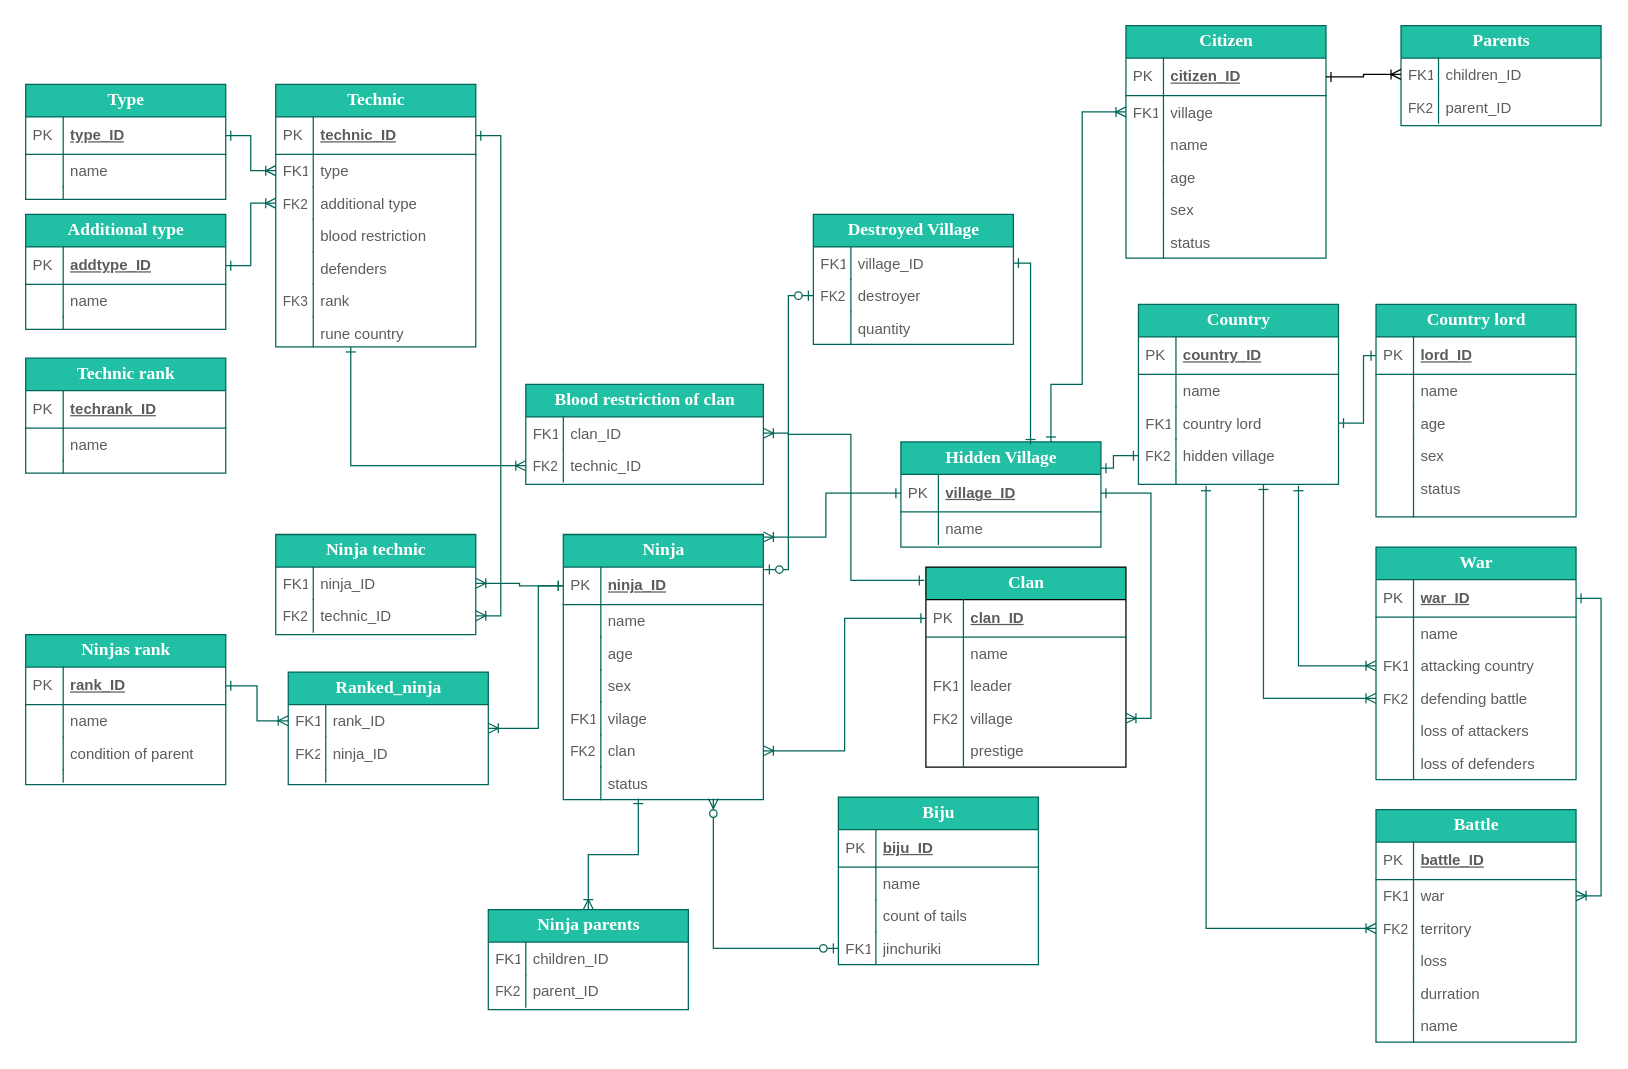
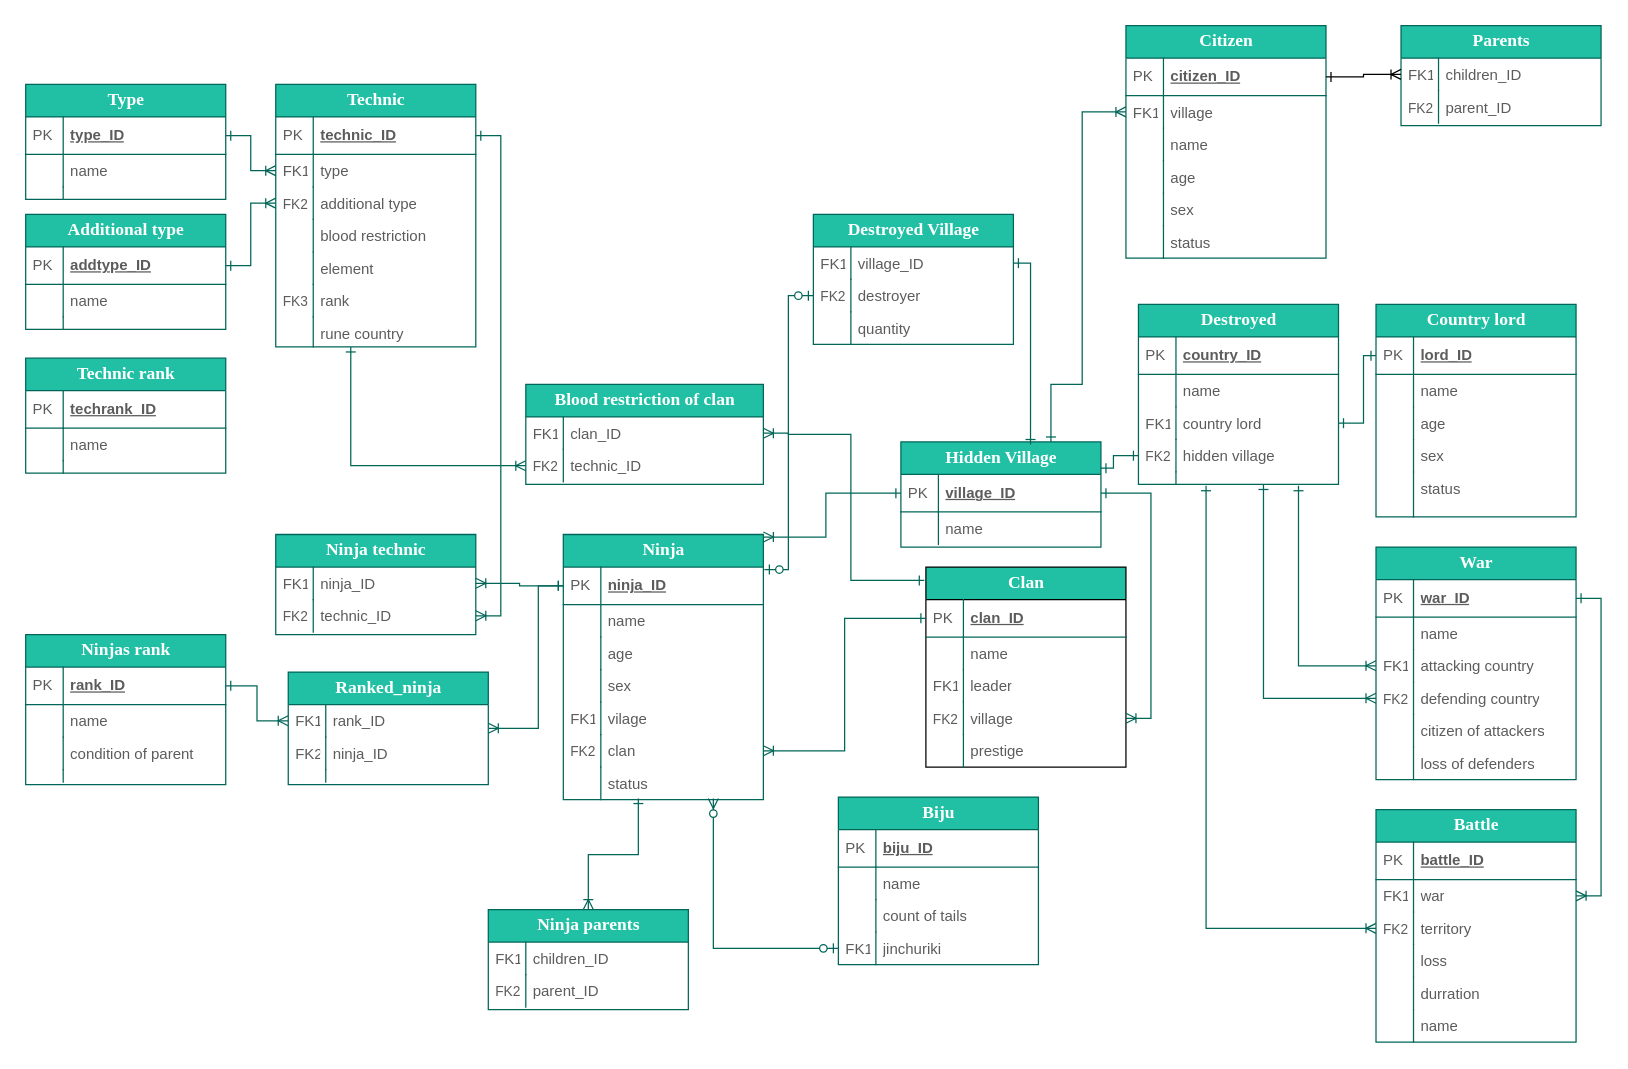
(358, 270) -> (348, 270)
(1239, 321) -> (1239, 321)
(1482, 700) -> (1488, 700)
(1486, 732) -> (1496, 741)
